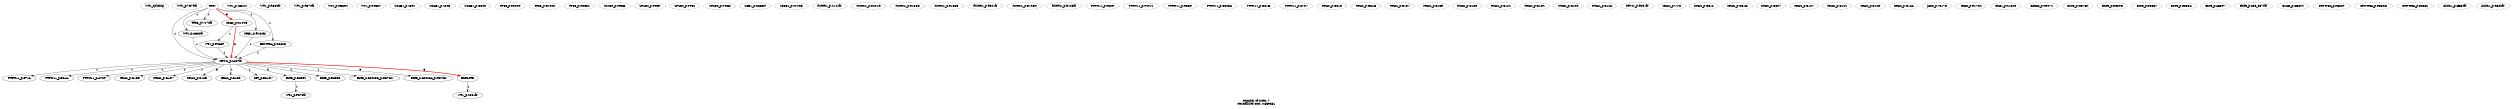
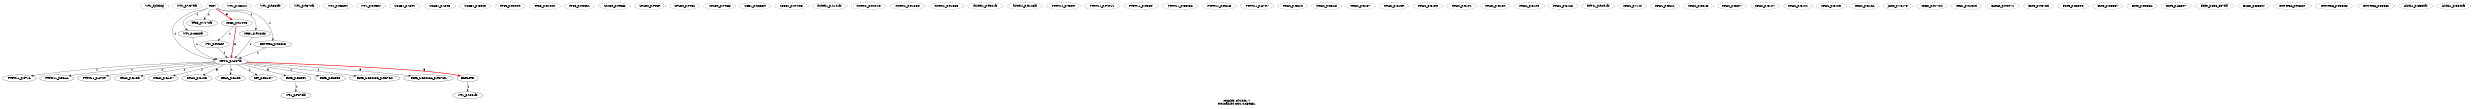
(1025, 6) -> none
